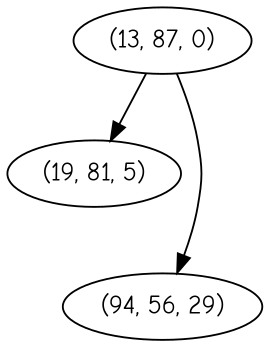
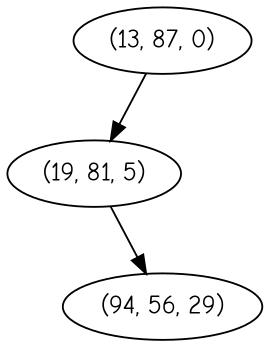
(201, 164) -> (124, 232)
